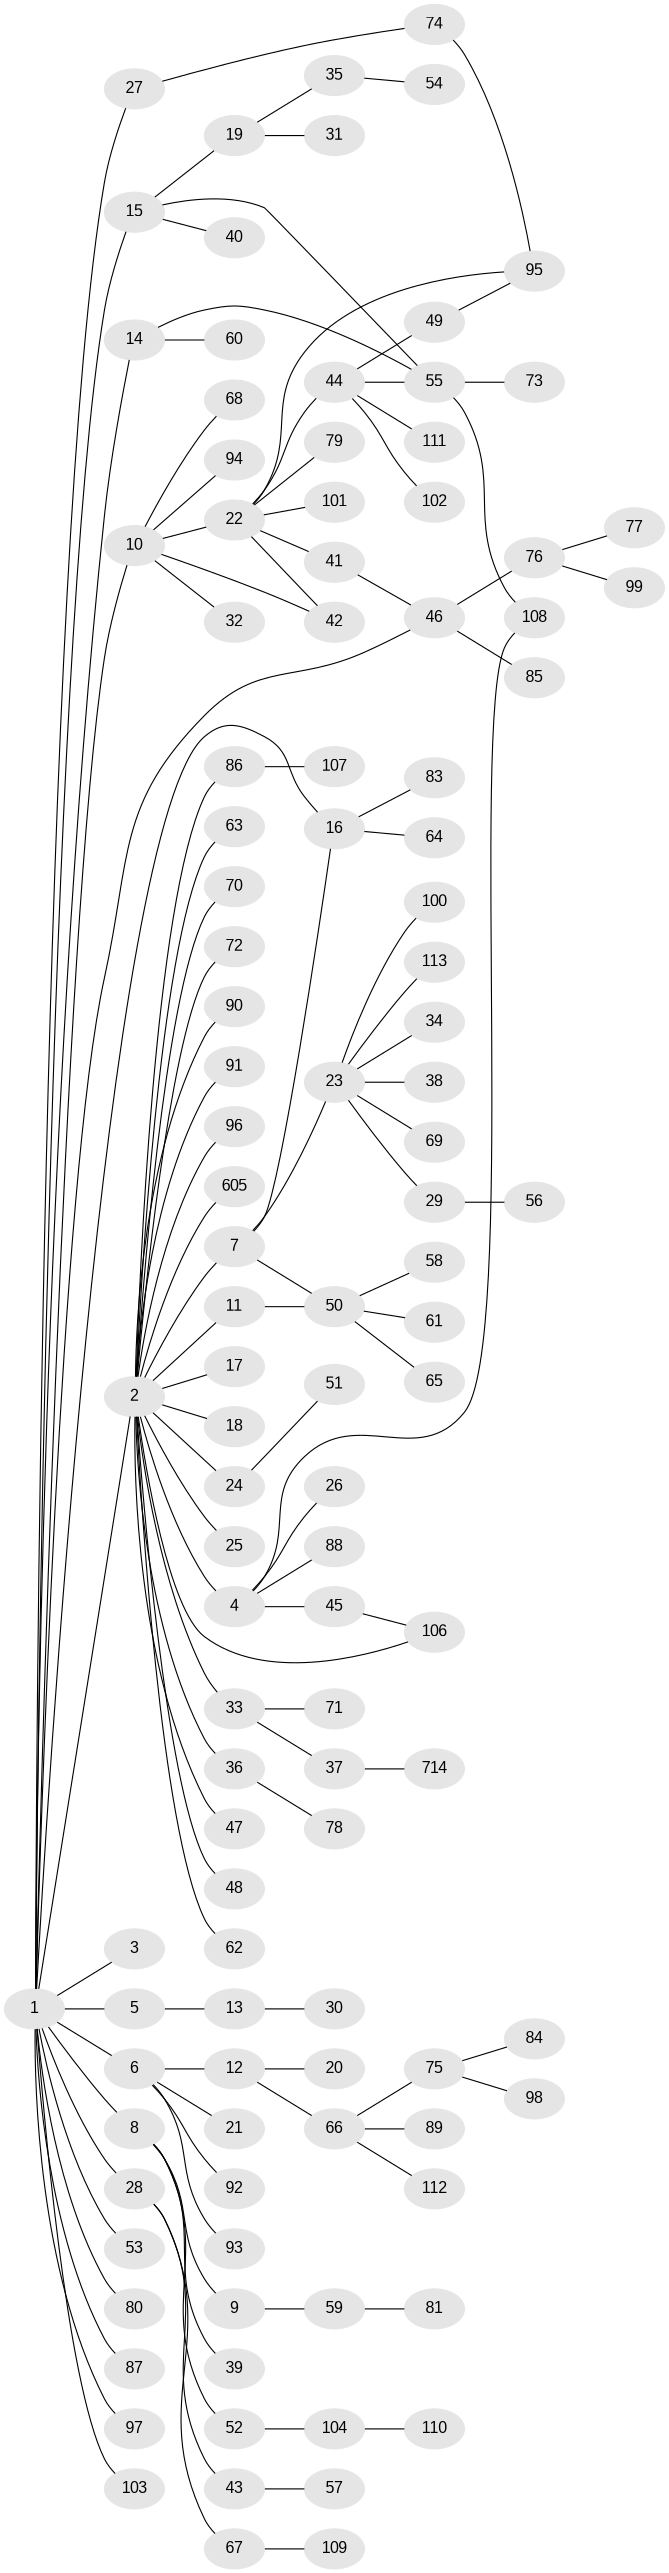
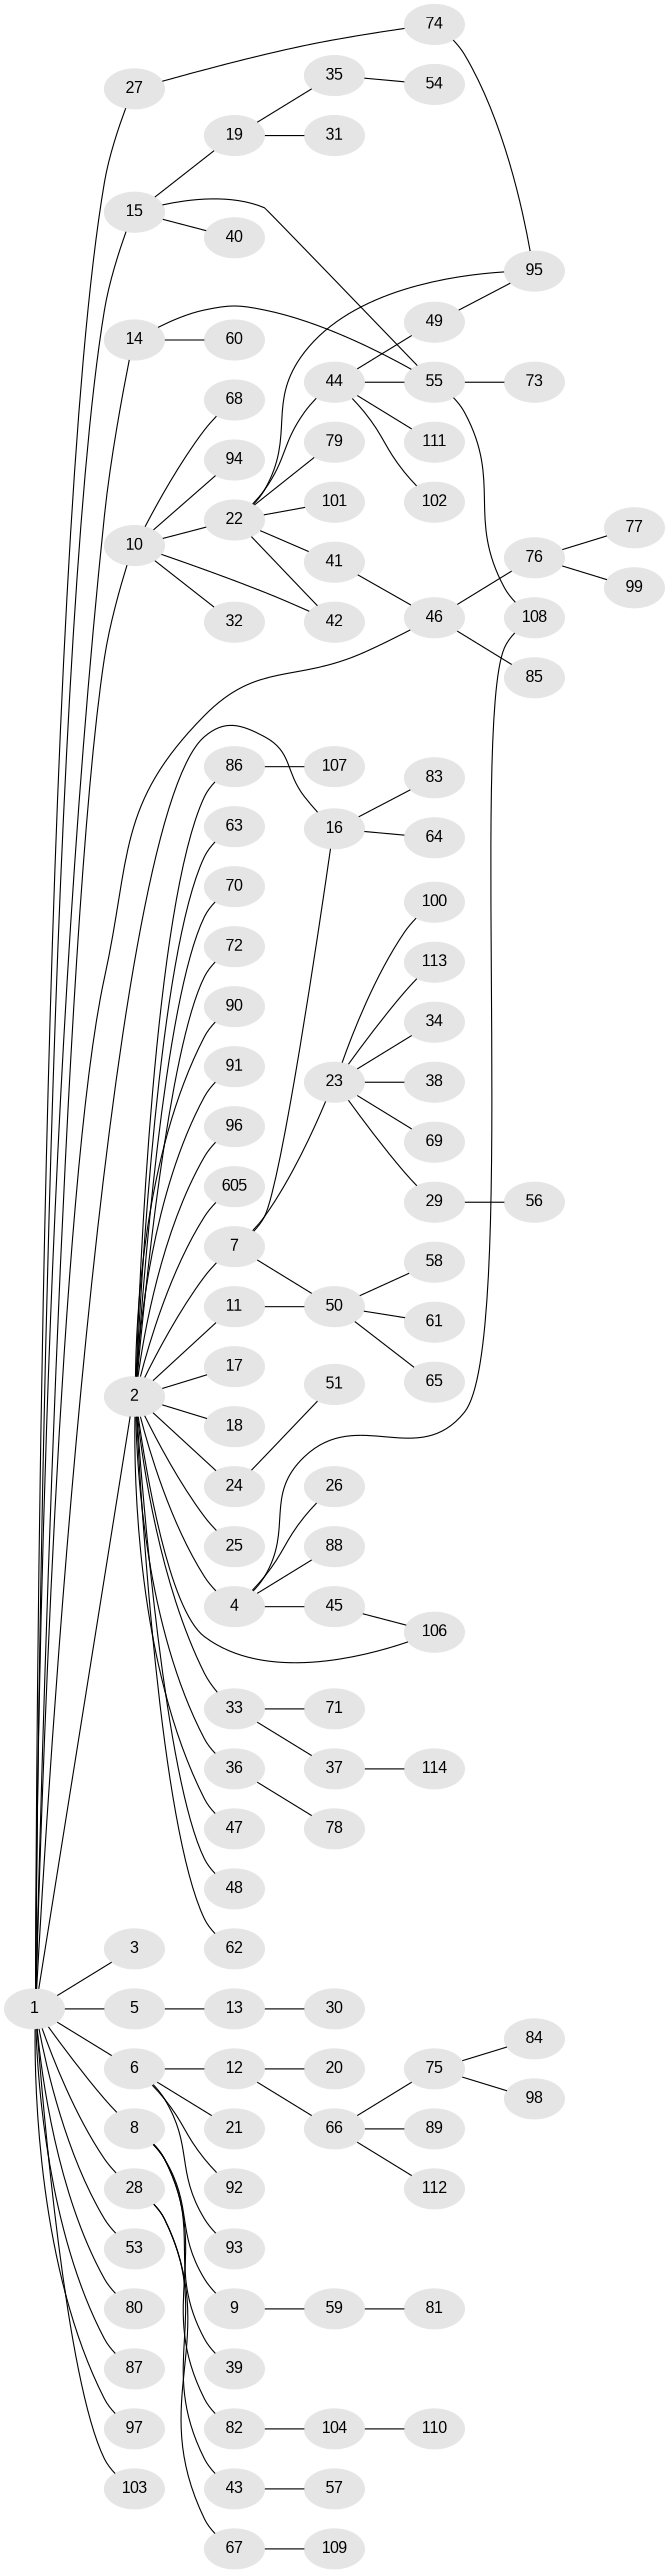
(434, 1769) -> (434, 1769)
(234, 2429) -> (234, 2429)
